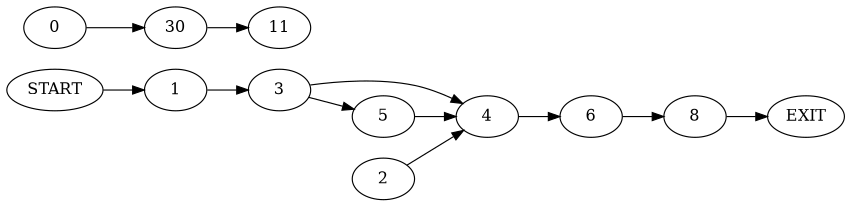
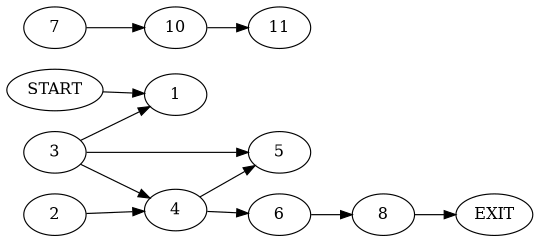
(55, 28) -> (55, 28)
(176, 28) -> (176, 28)
(222, 90) -> (110, 126)
(430, 117) -> (222, 184)
